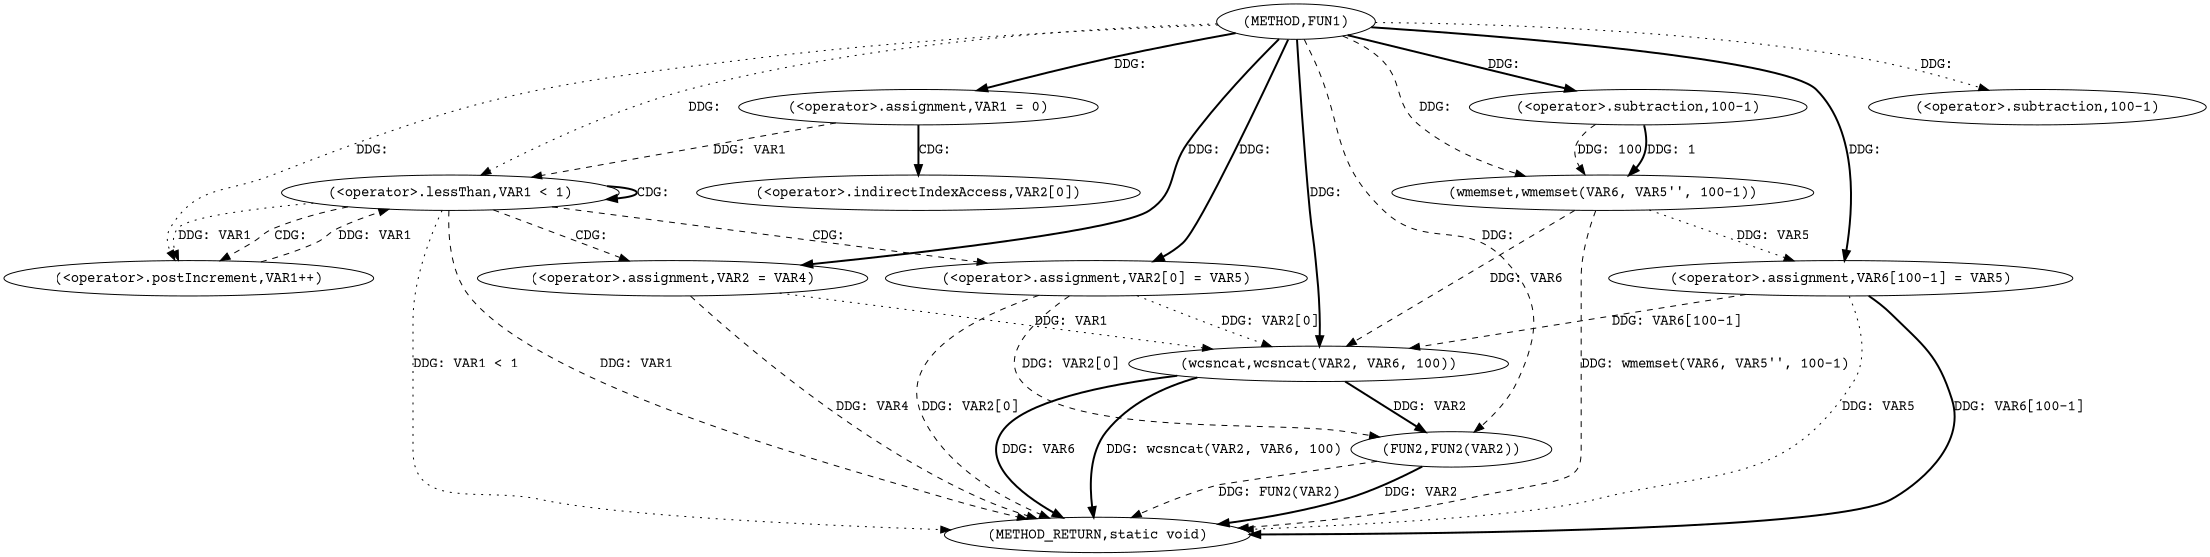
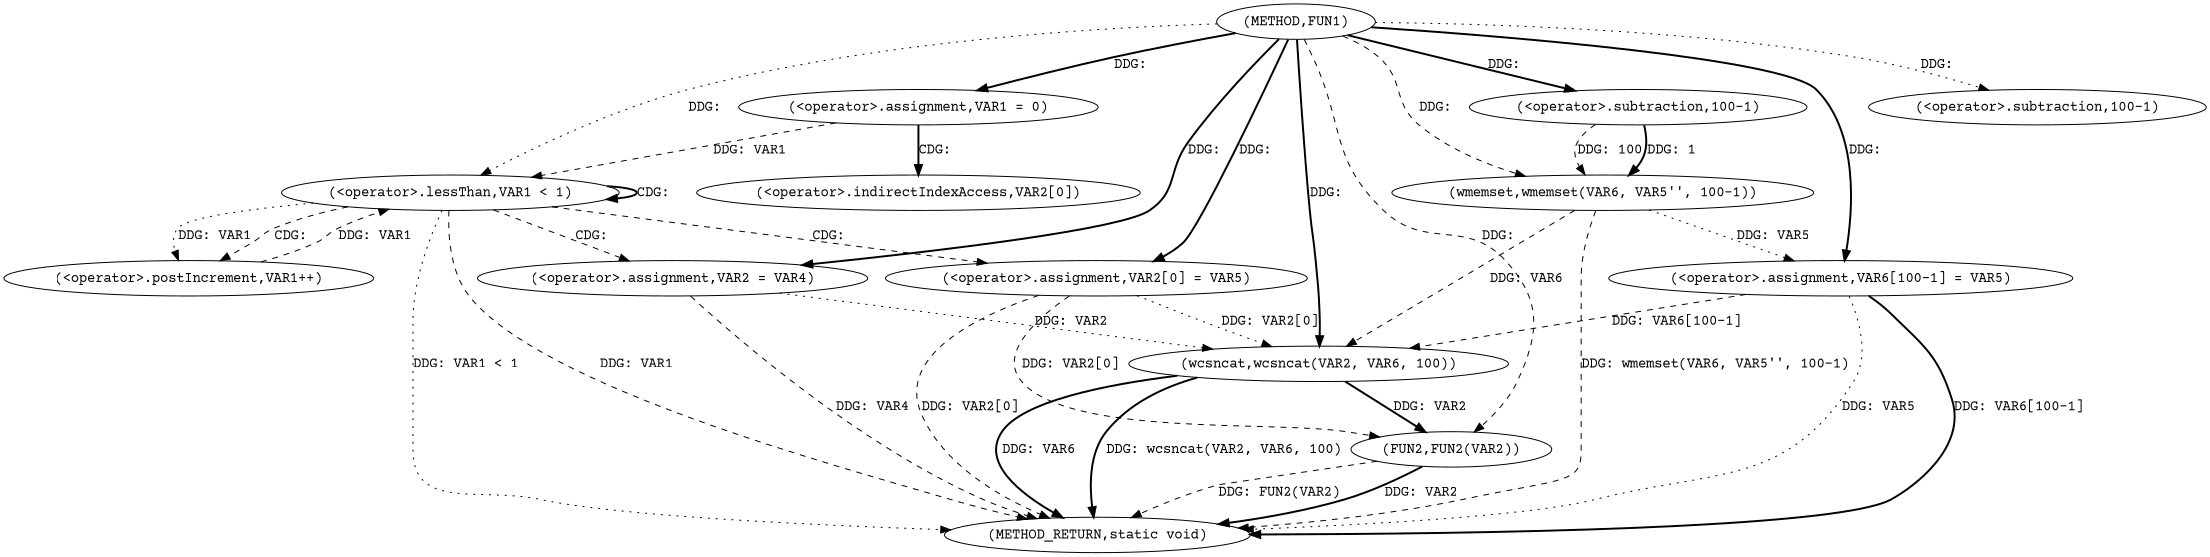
(667, 70) -> none
(1071, 321) -> (1071, 321)
